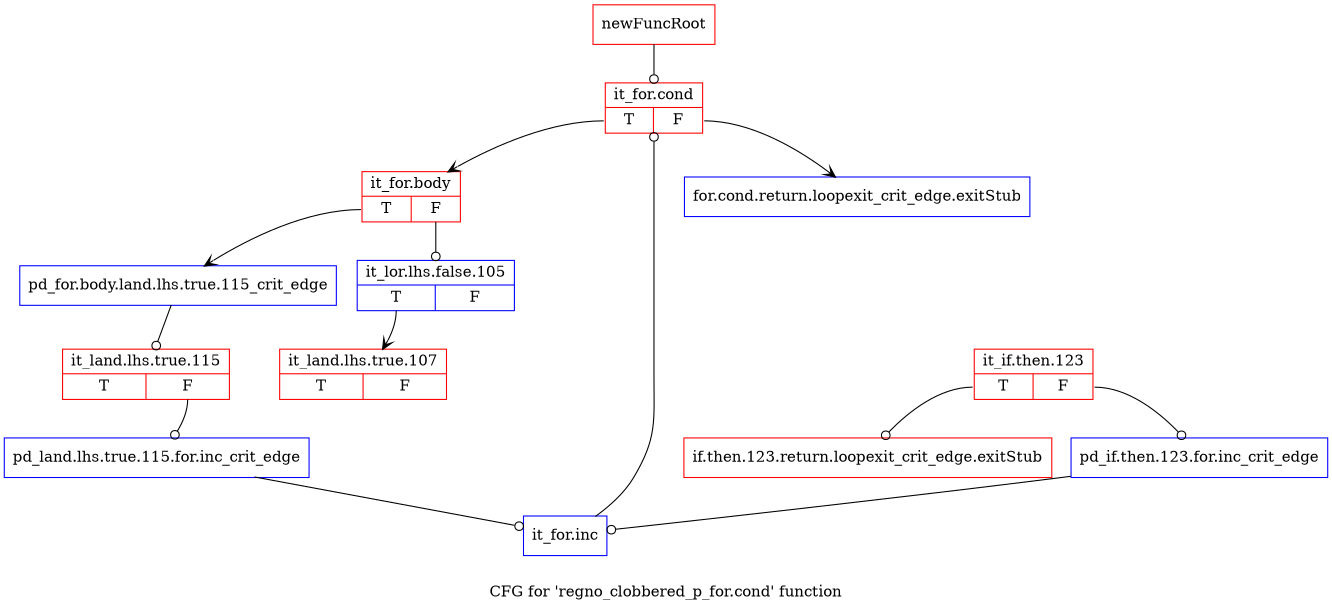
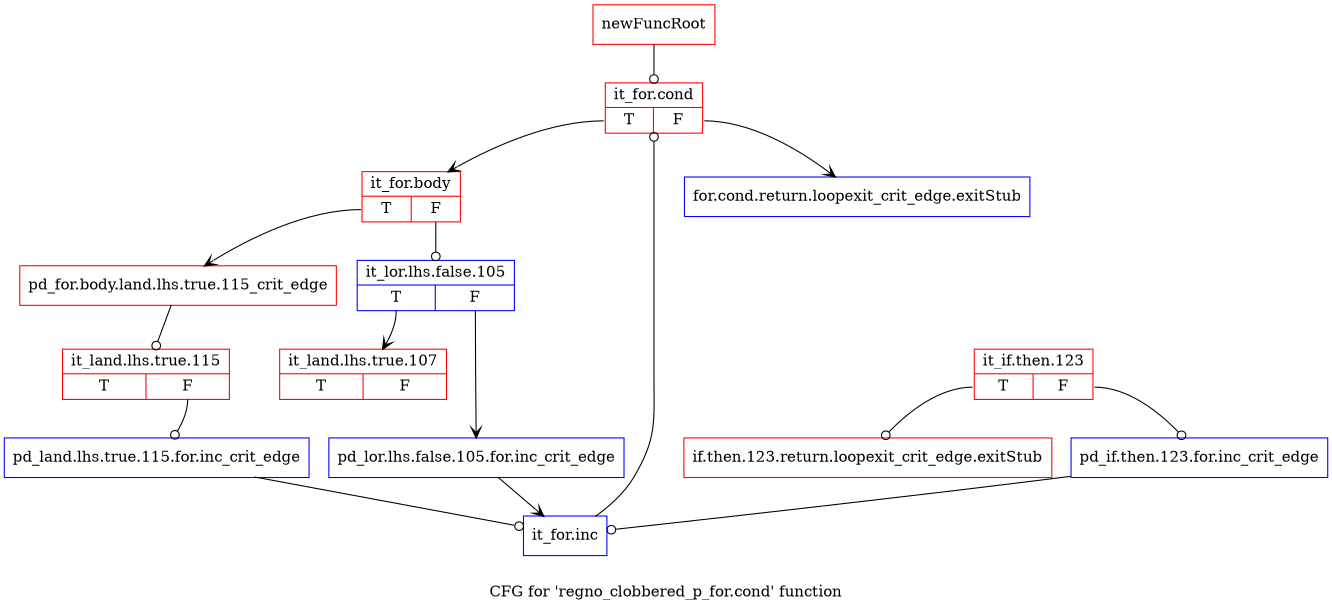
(178, 286) -> (178, 286)
none -> (476, 458)
